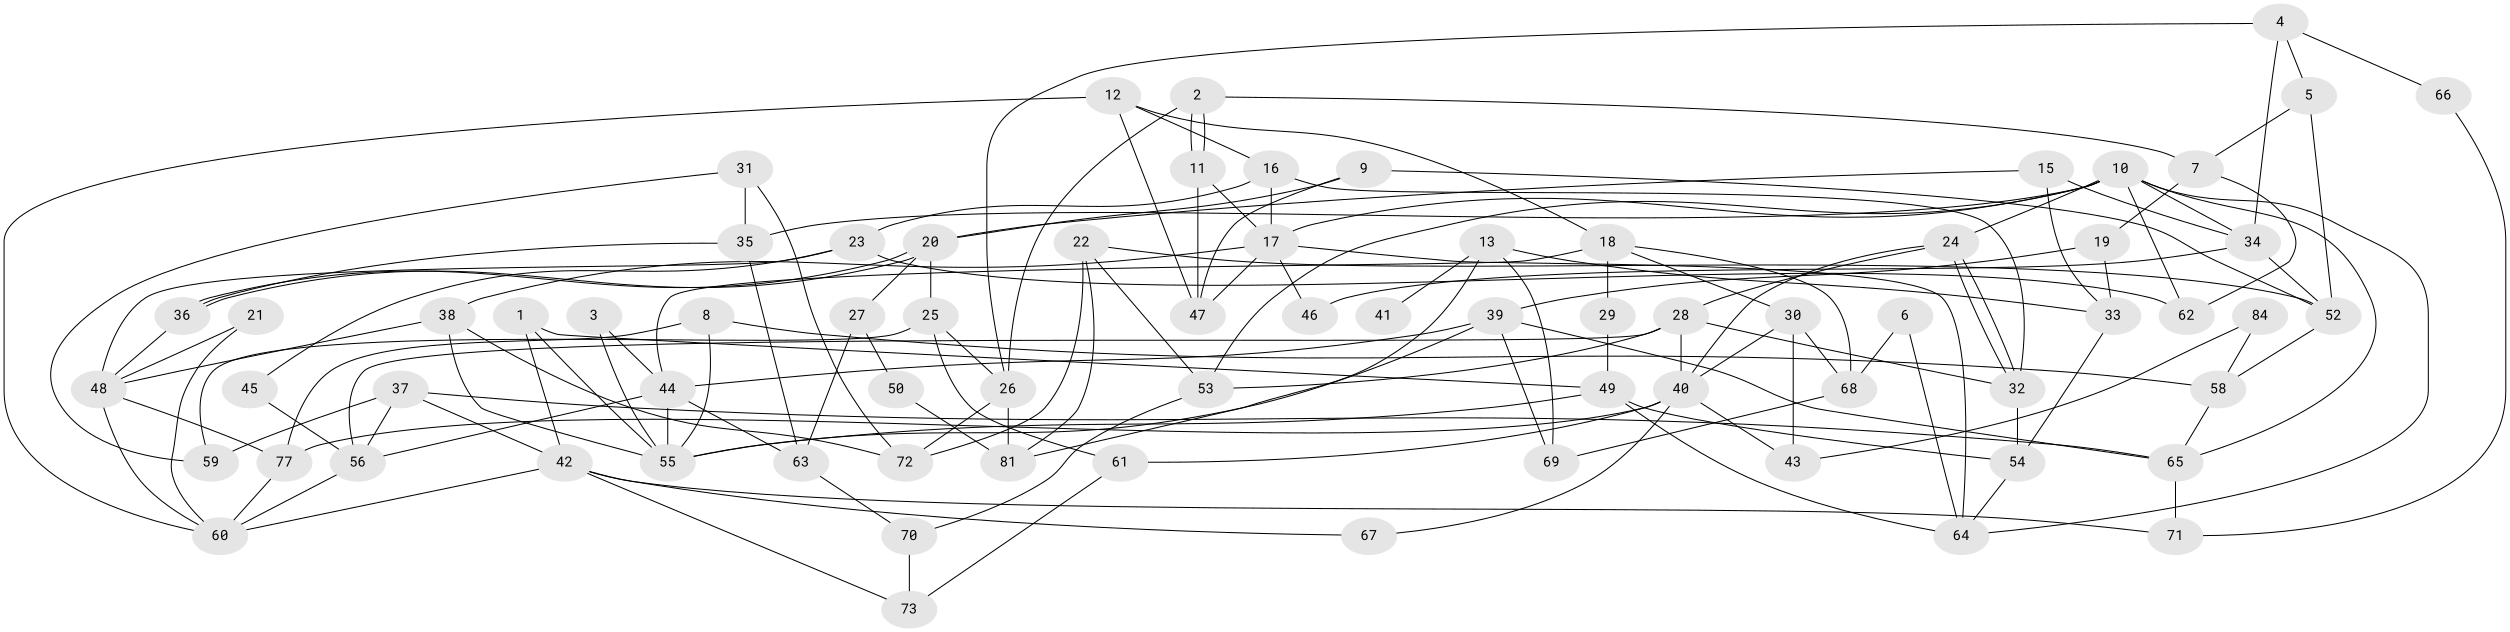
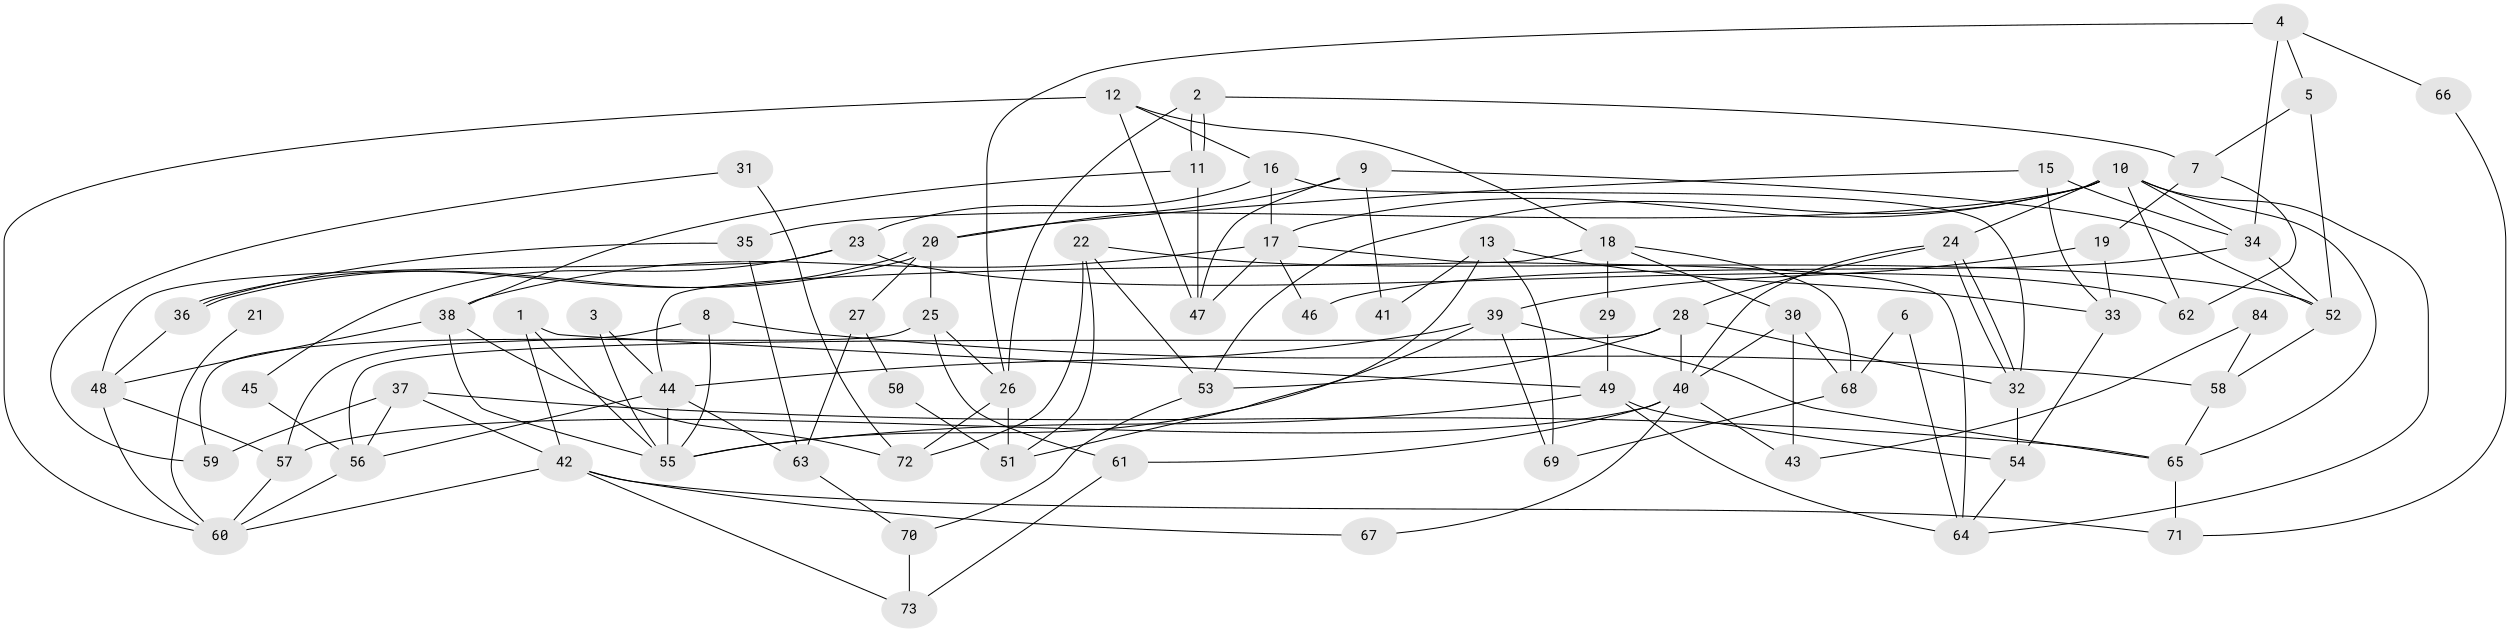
(1225, 196) -> (813, 205)
(745, 206) -> none
none -> (1373, 234)
(178, 353) -> none
(284, 463) -> (284, 463)
(1008, 463) -> (1008, 463)
